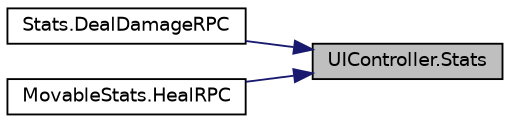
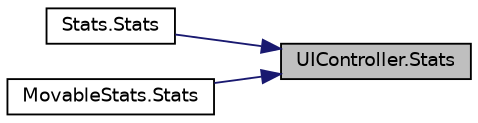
(127, 26) -> (111, 26)
(127, 97) -> (111, 97)
